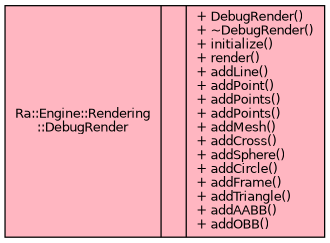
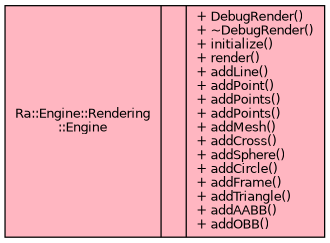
(83, 128) -> (83, 128)
